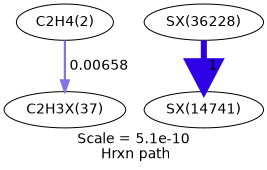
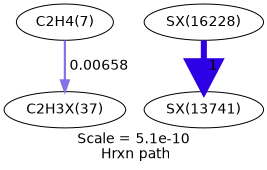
(65, 22) -> (65, 22)
(204, 22) -> (204, 22)
(204, 110) -> (204, 110)
